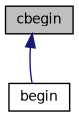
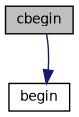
(30, 66) -> (48, 52)
